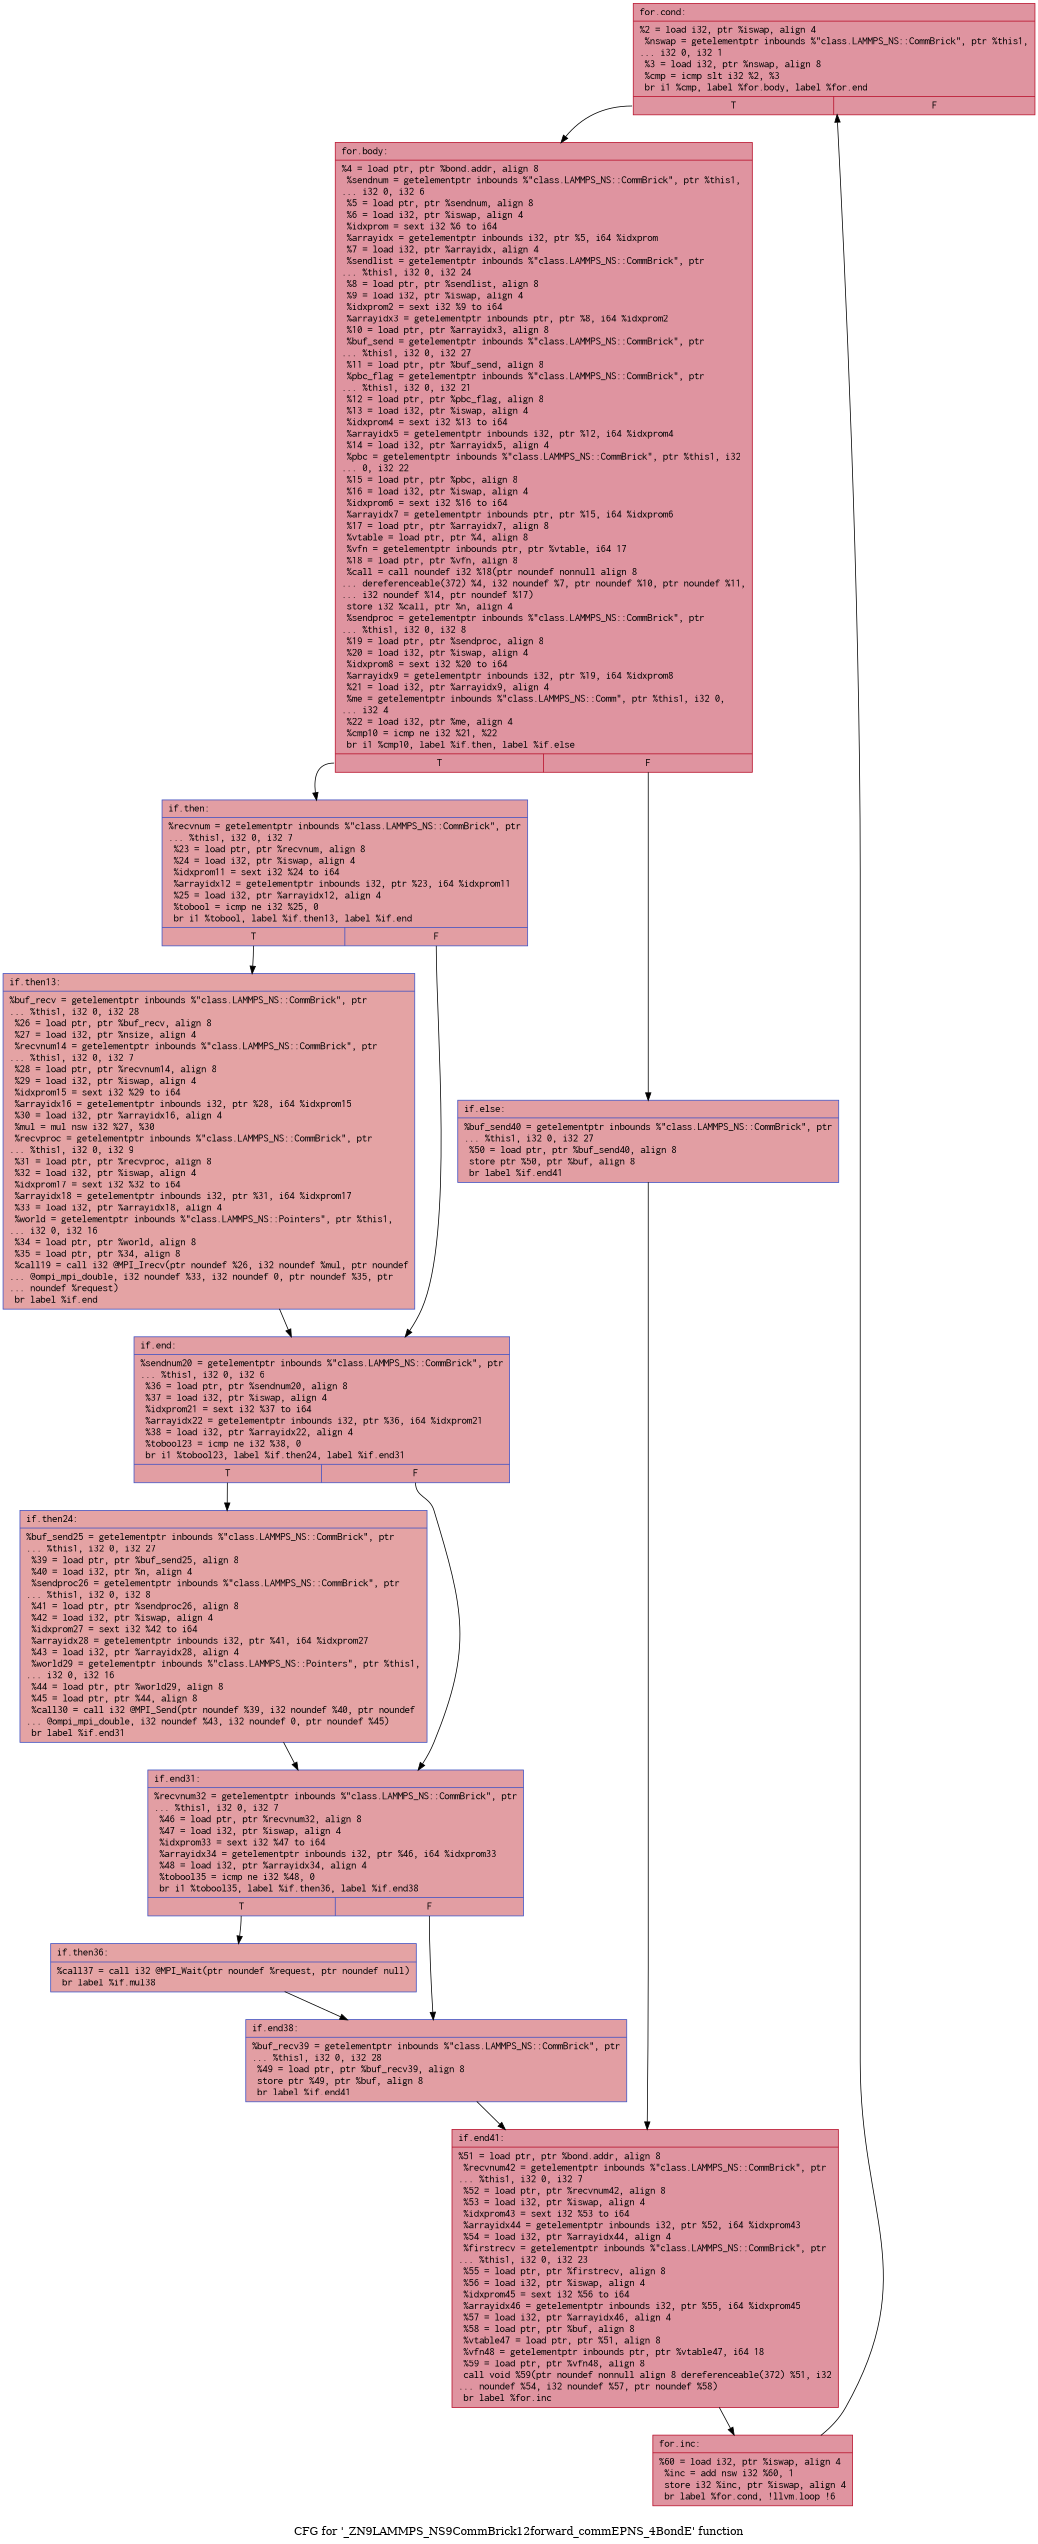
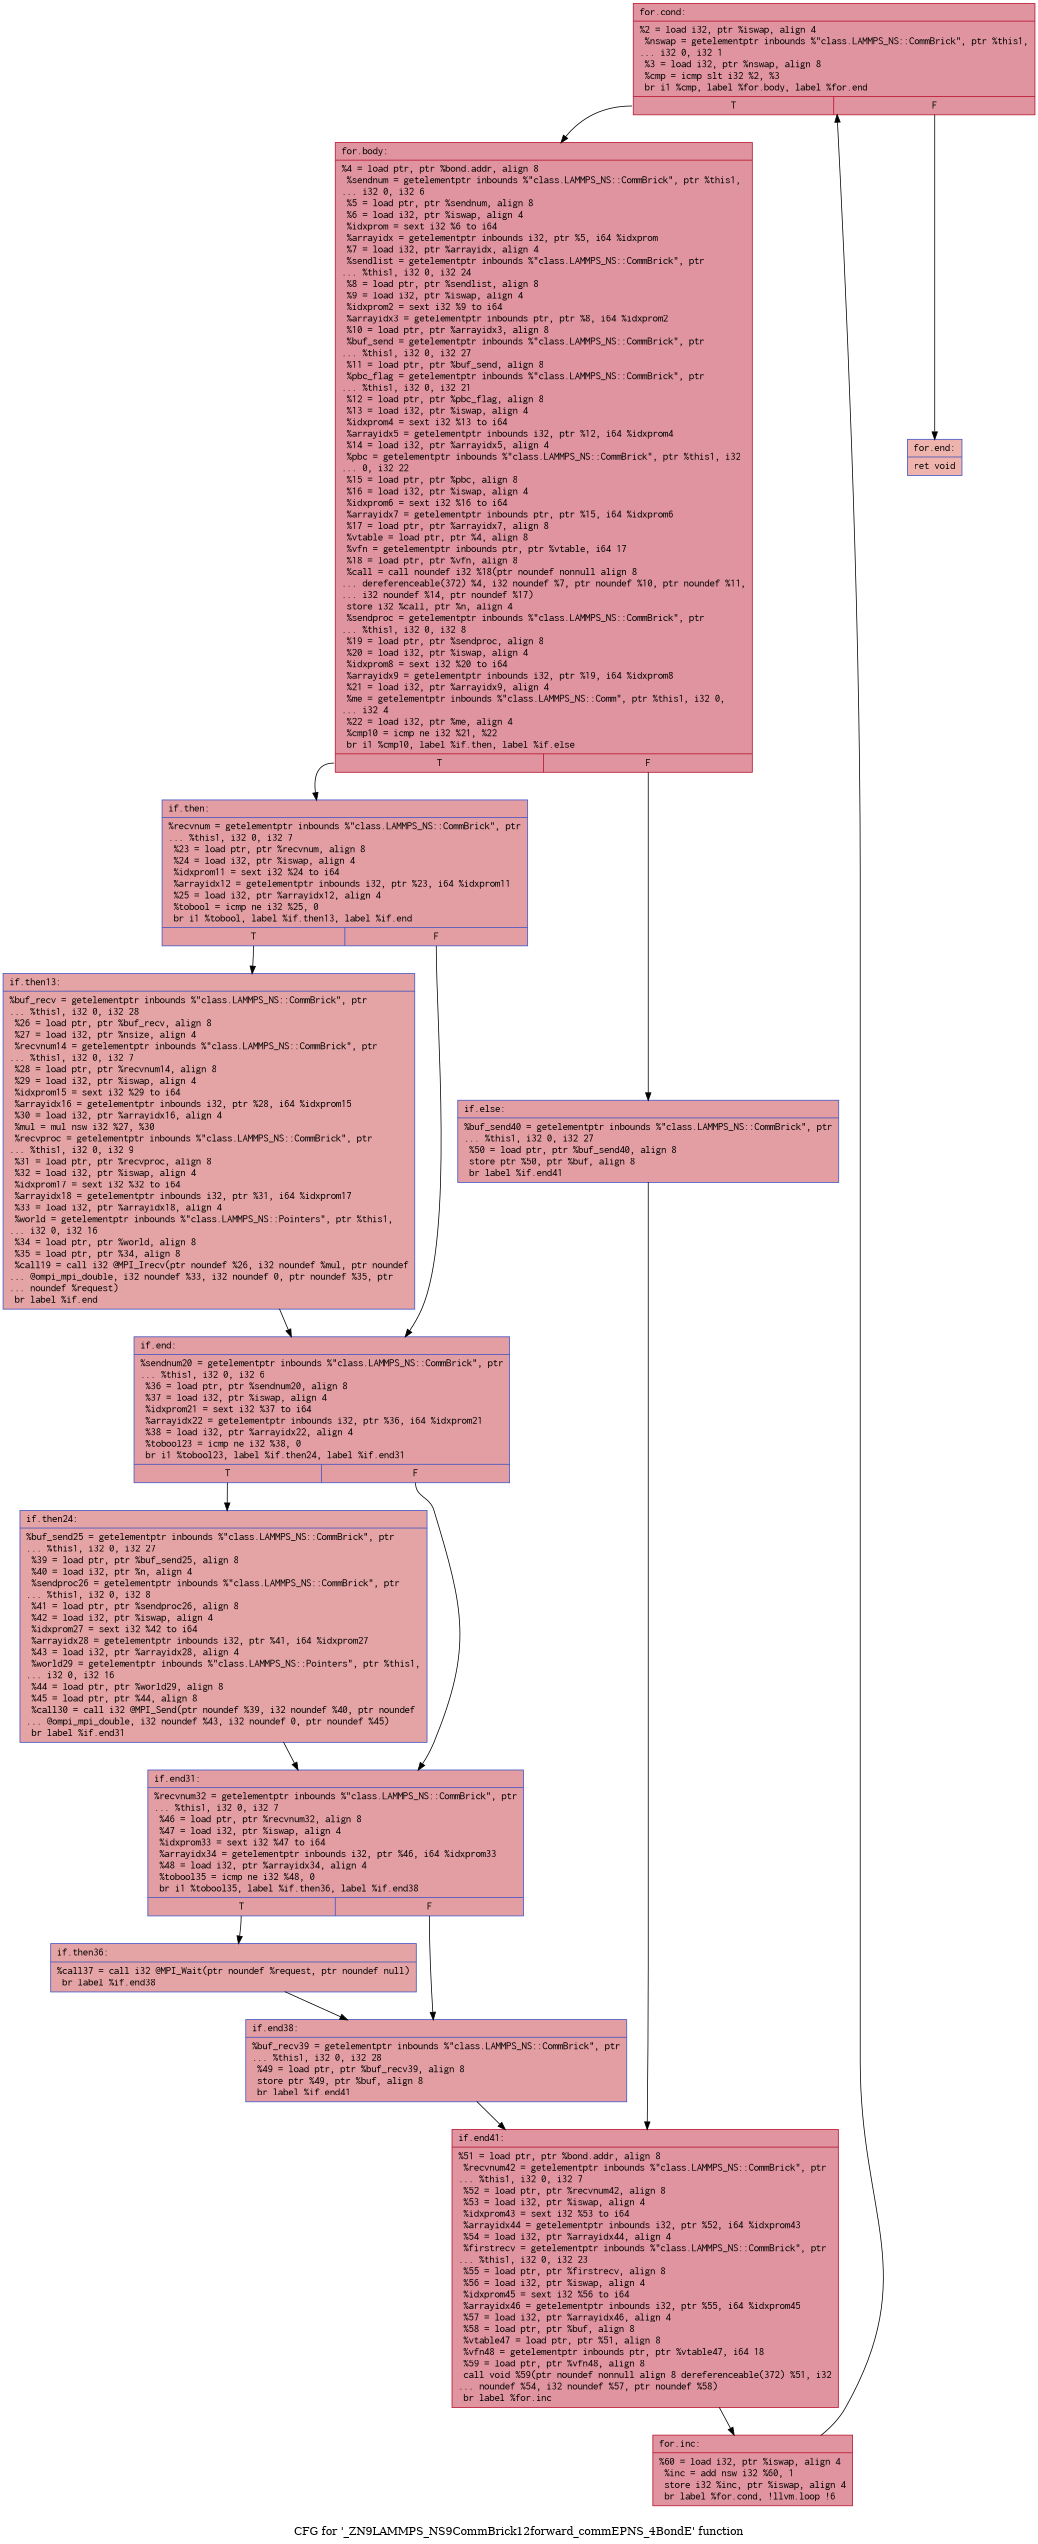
none -> (935, 457)
(106, 1982) -> (106, 1982)
